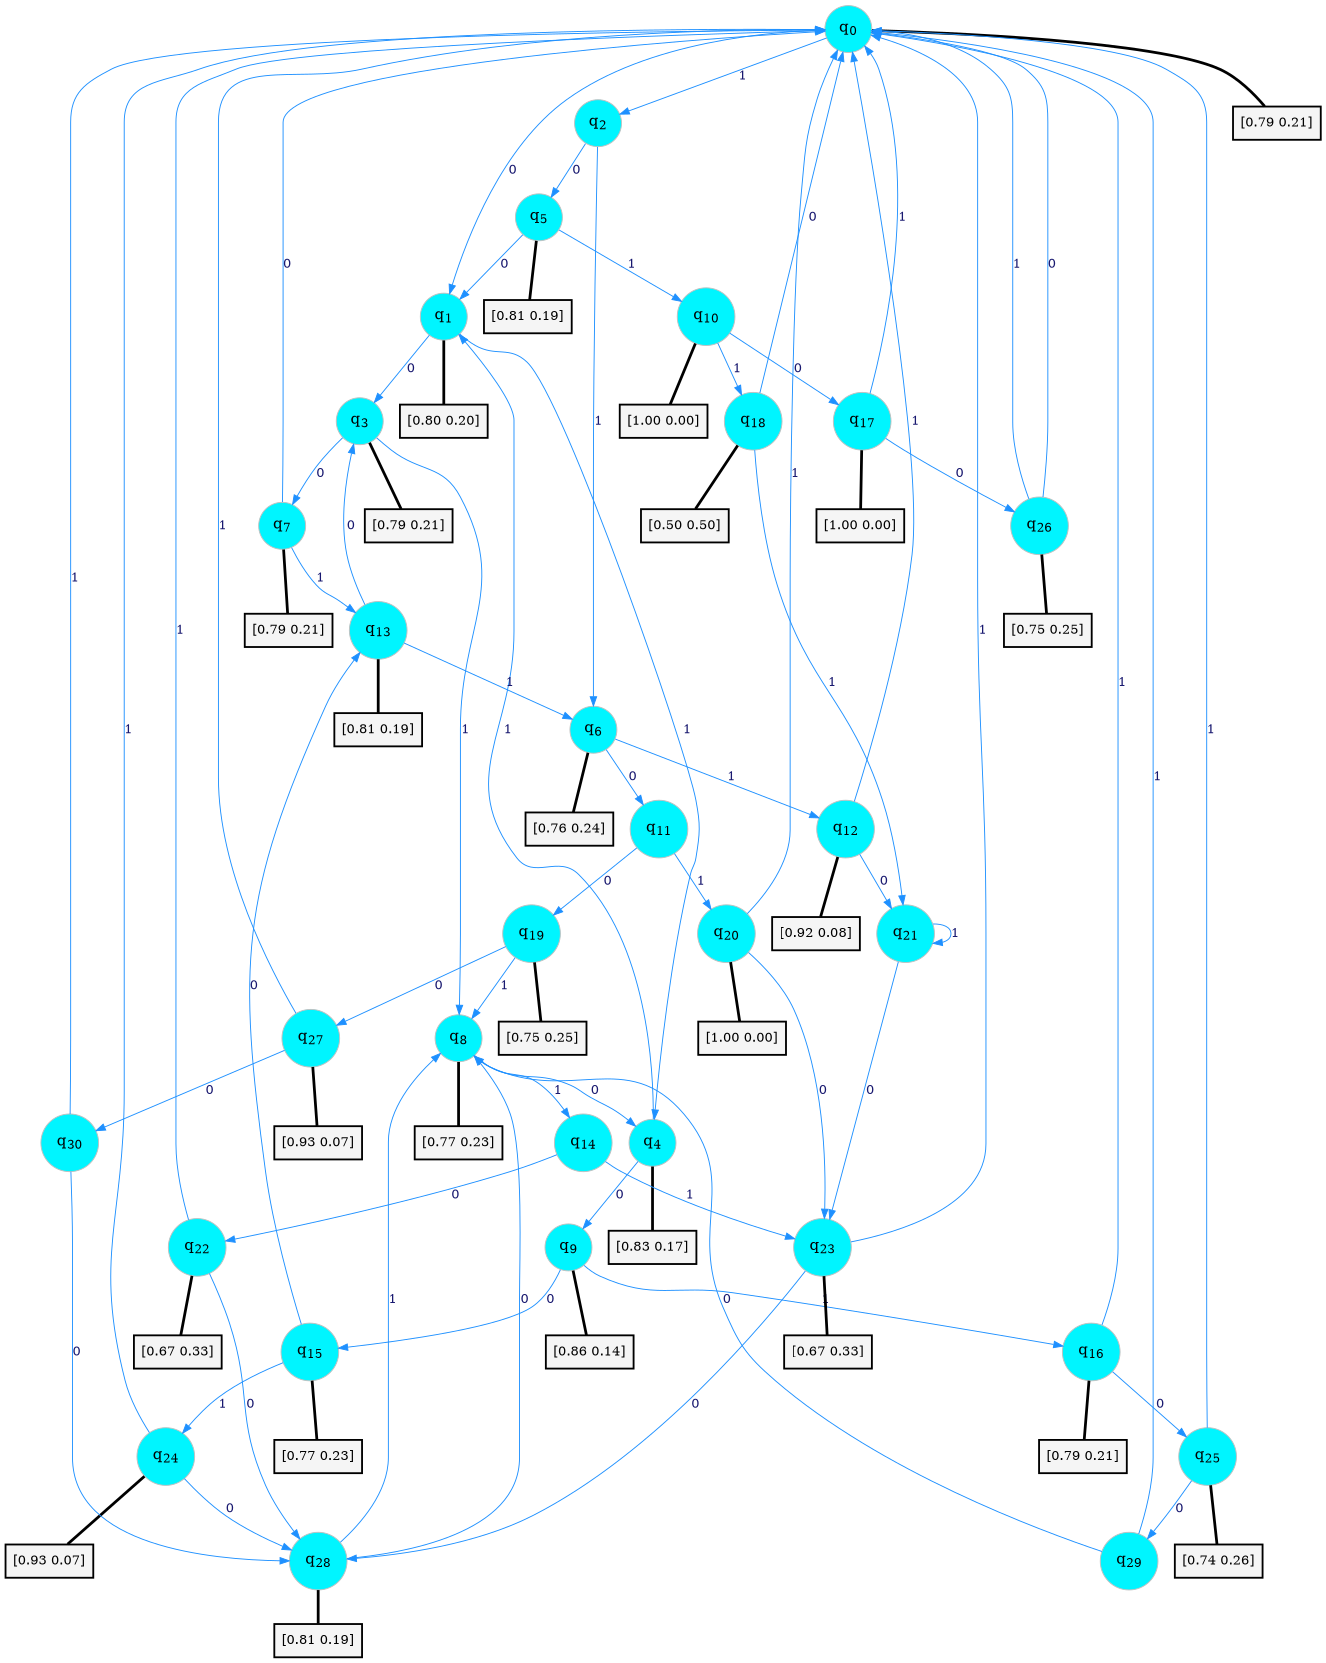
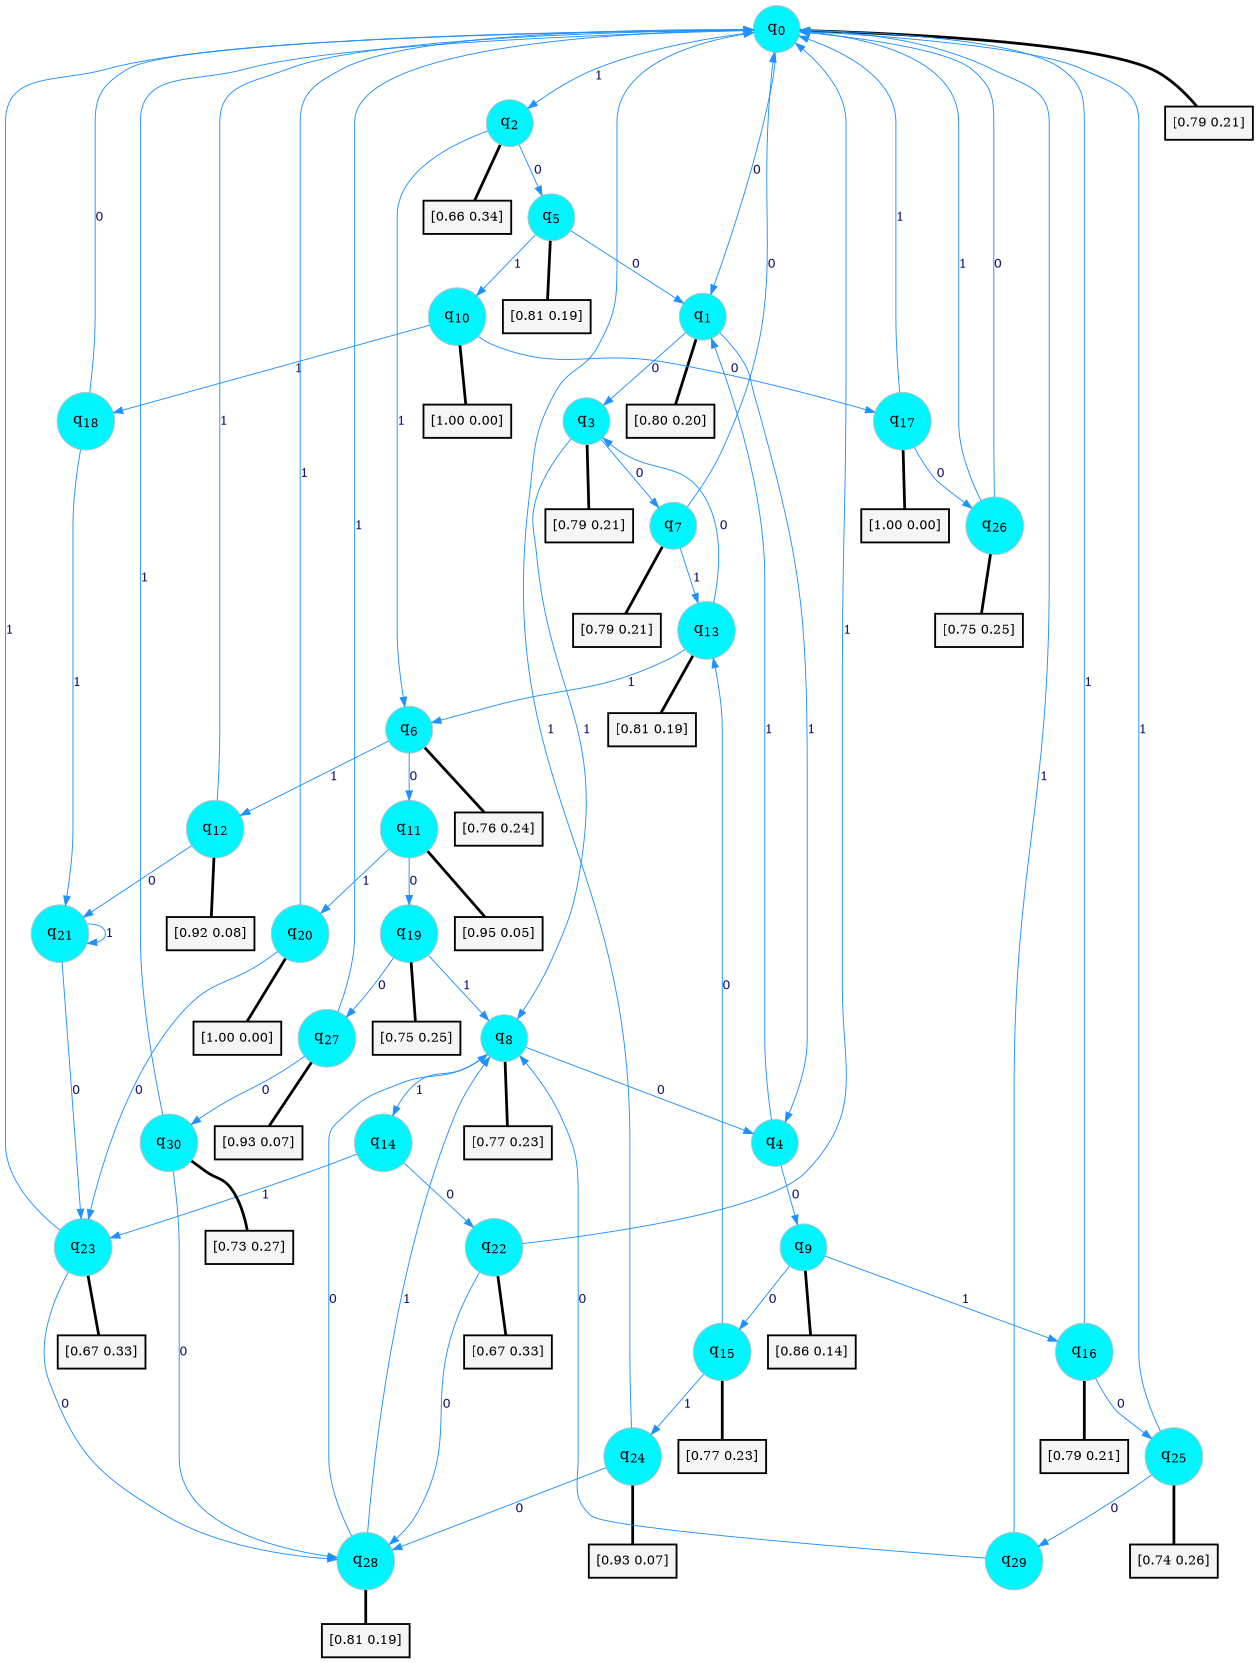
none -> (467, 217)
(685, 526) -> none
none -> (499, 934)
none -> (249, 1247)
(653, 1247) -> none
